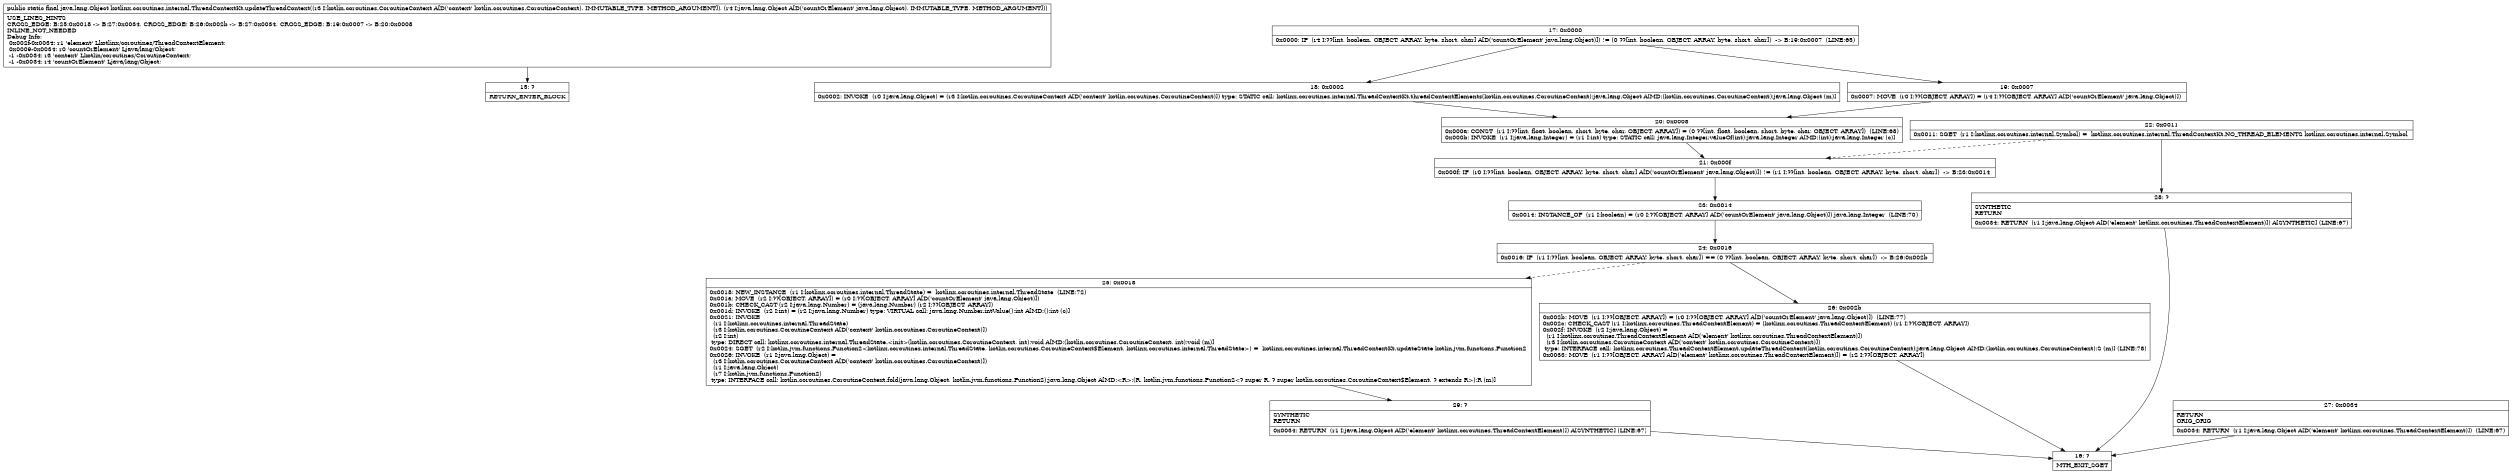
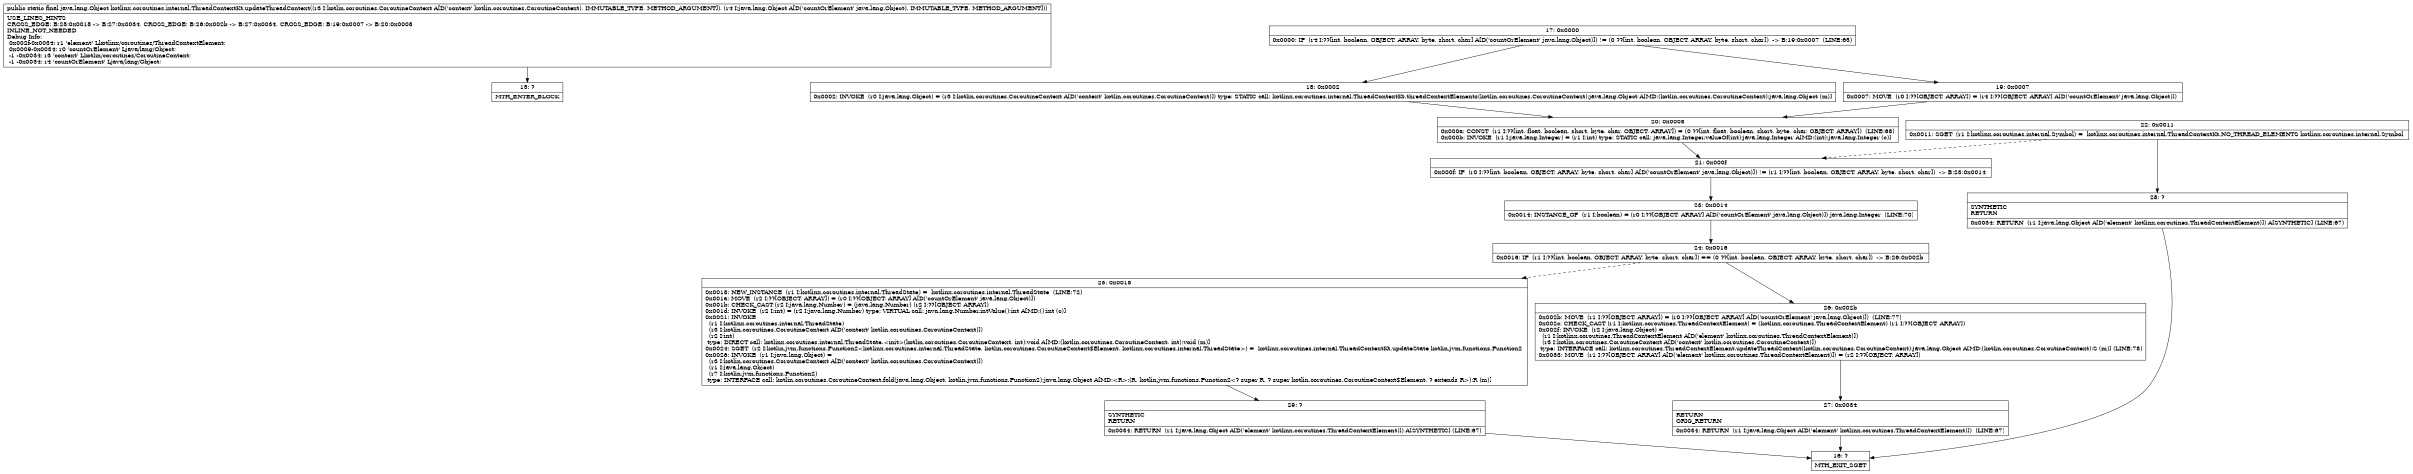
(527, 97) -> (527, 97)
(1979, 405) -> (1840, 378)
(2194, 421) -> (1699, 421)
